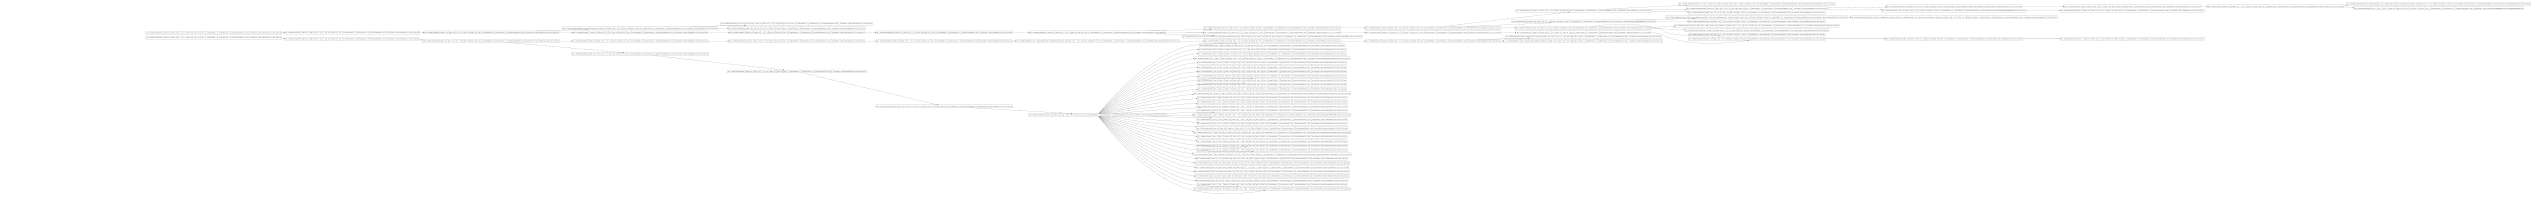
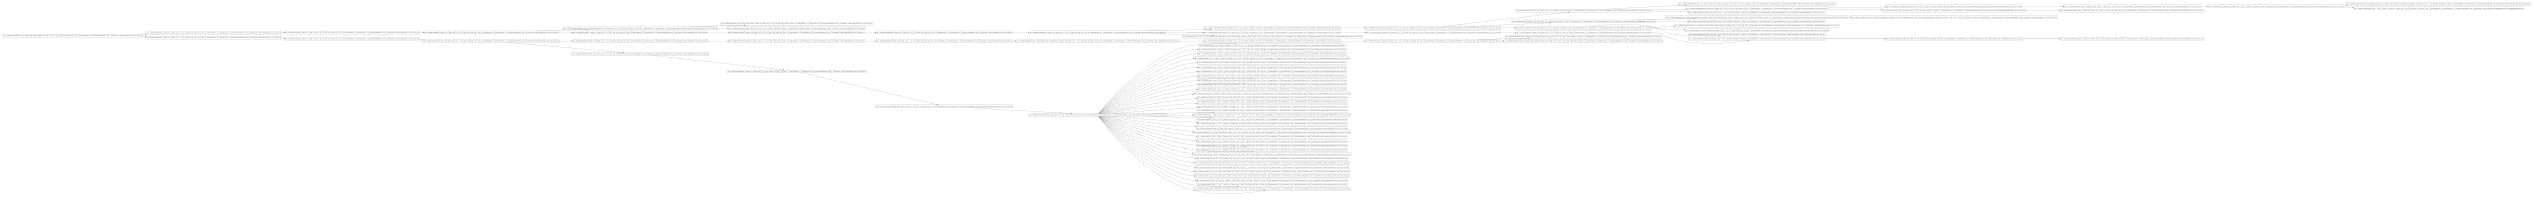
none -> (73, 36)
